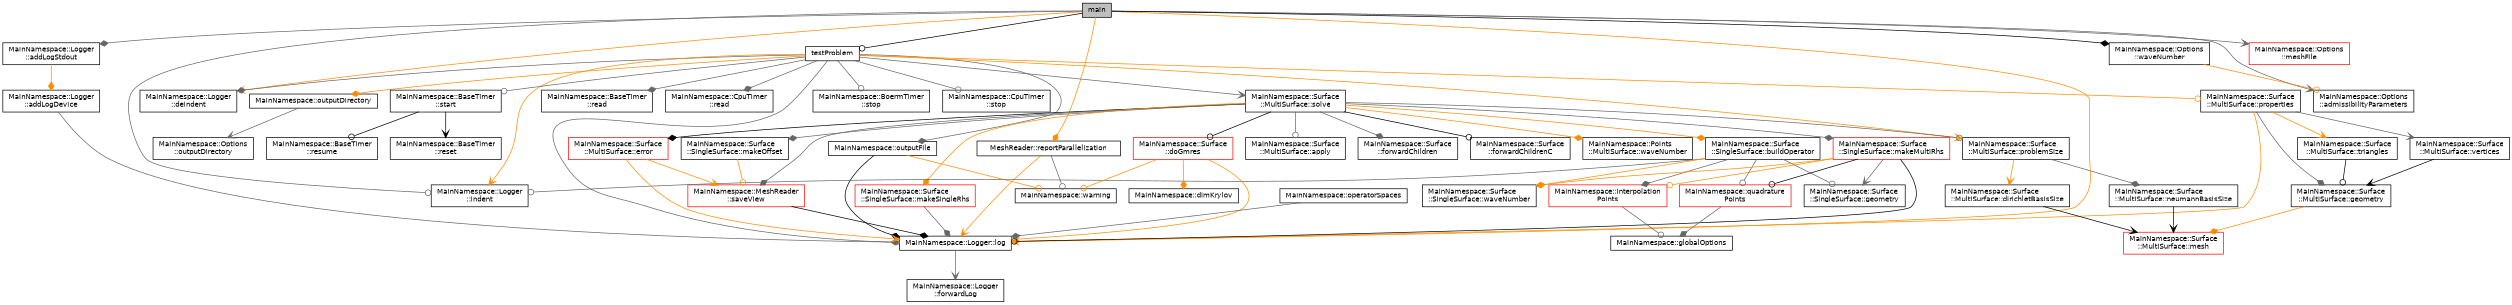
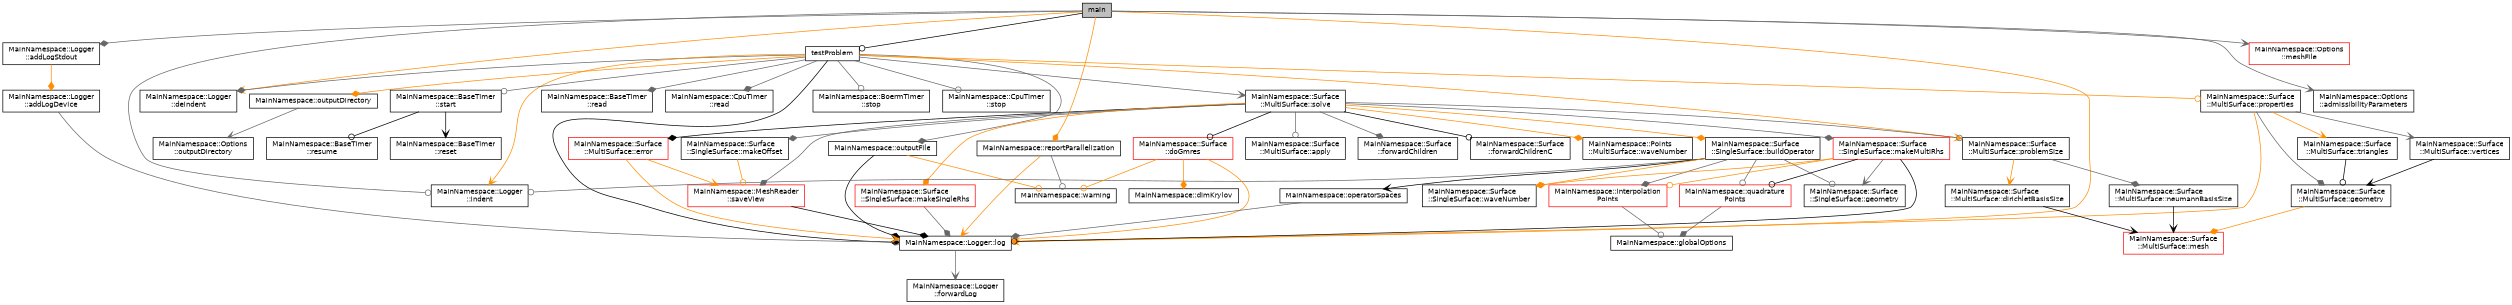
(2159, 54) -> none
(1049, 148) -> (1049, 148)
(566, 166) -> (566, 166)
none -> (1548, 173)
